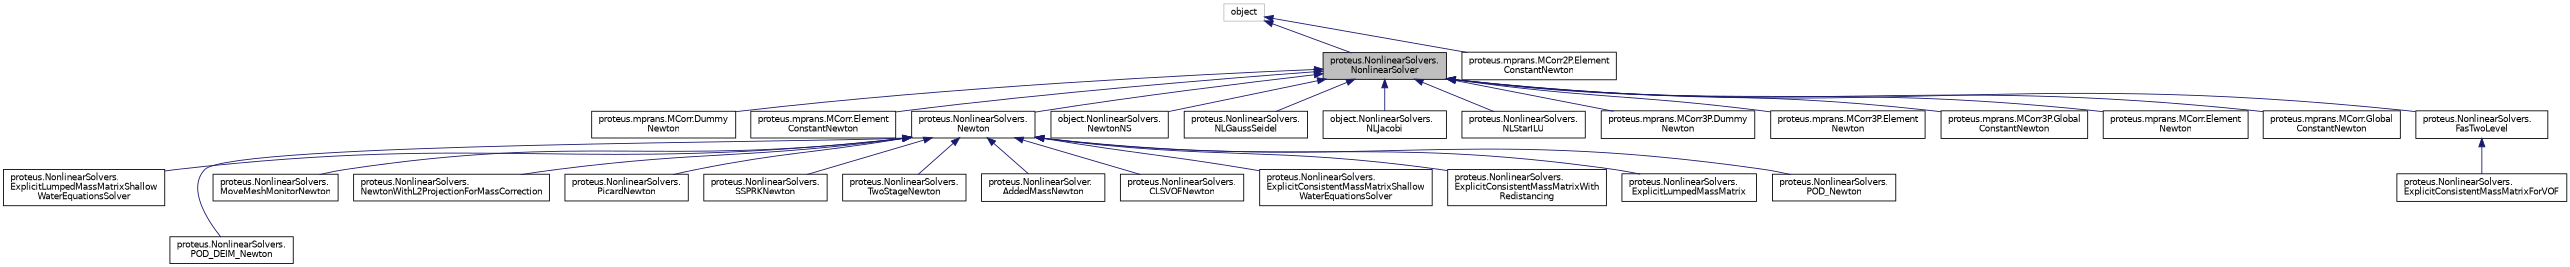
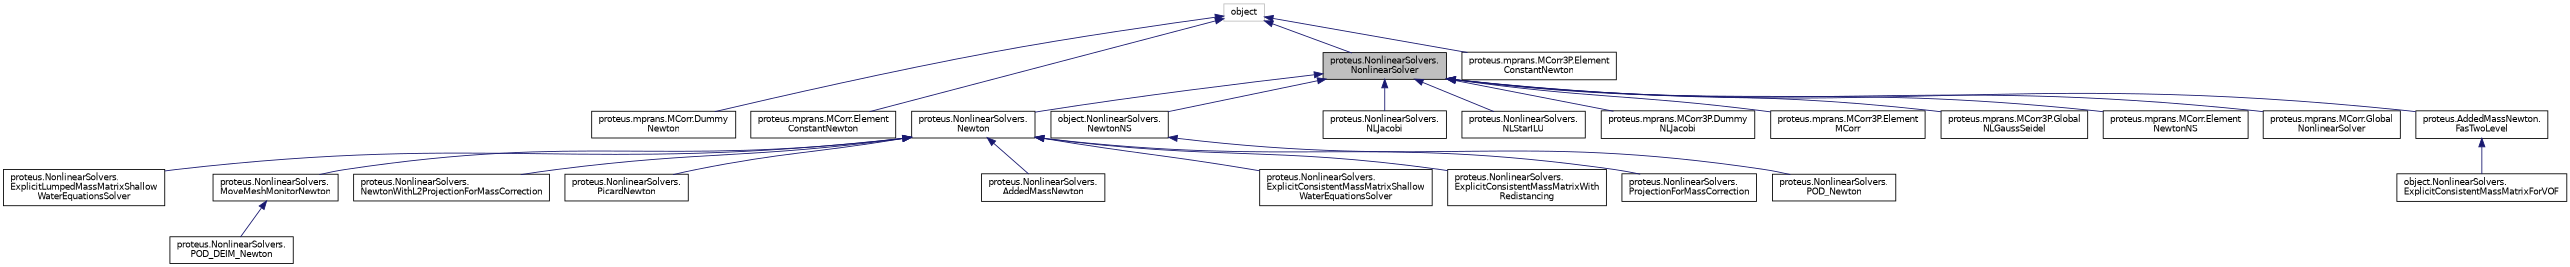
(1539, 66) -> (1539, 66)
(1025, 86) -> (964, 58)
(1105, 89) -> (1042, 66)
(1246, 125) -> none
(1385, 125) -> (1385, 125)
(1678, 125) -> (1678, 125)
(1848, 125) -> (1848, 125)
(2014, 125) -> (2014, 125)
(2176, 125) -> (2176, 125)
(2332, 125) -> (2332, 125)
(2482, 125) -> (2482, 125)
(515, 146) -> (251, 222)
(1474, 149) -> (1500, 151)
(765, 188) -> none
(904, 188) -> none
(1043, 188) -> (1043, 188)
(1182, 188) -> none
(1689, 188) -> (1689, 188)
(2482, 188) -> (2482, 188)
